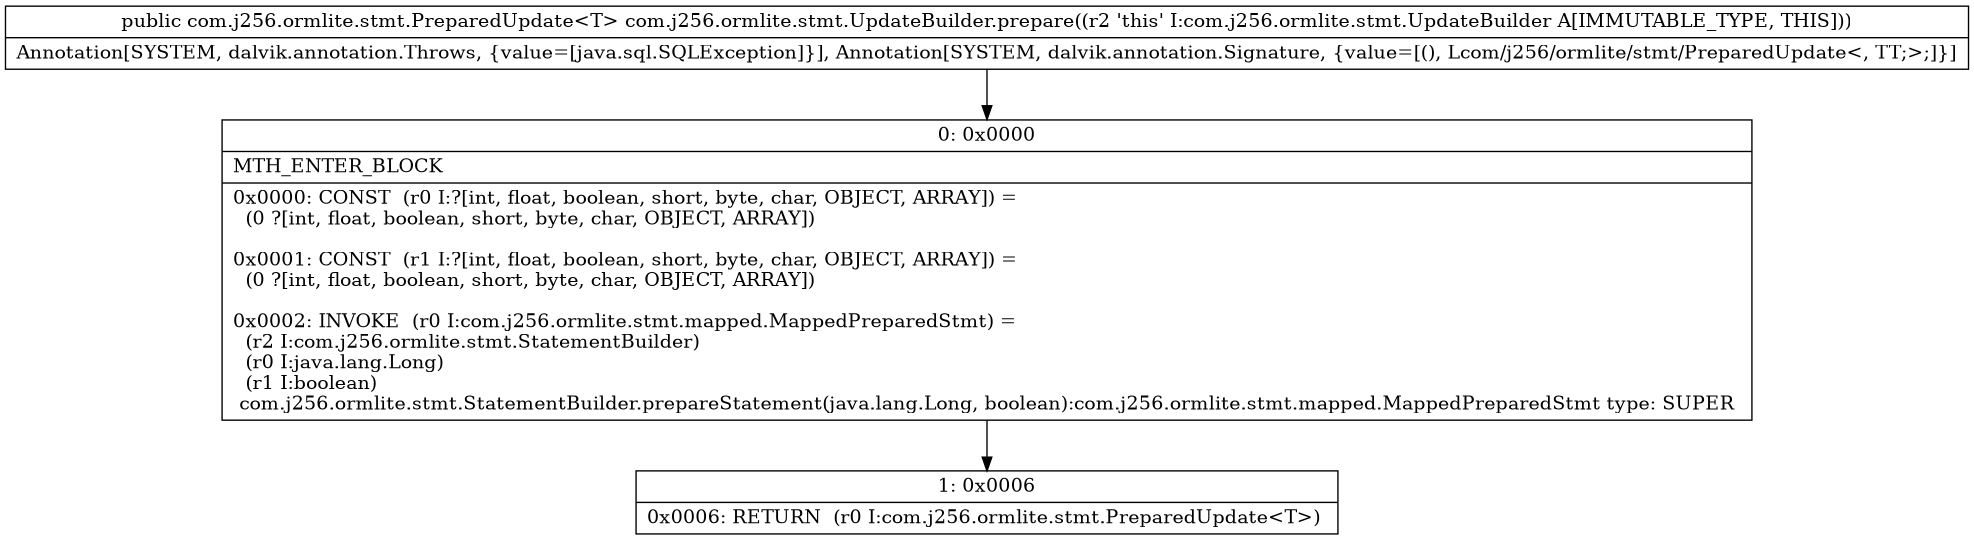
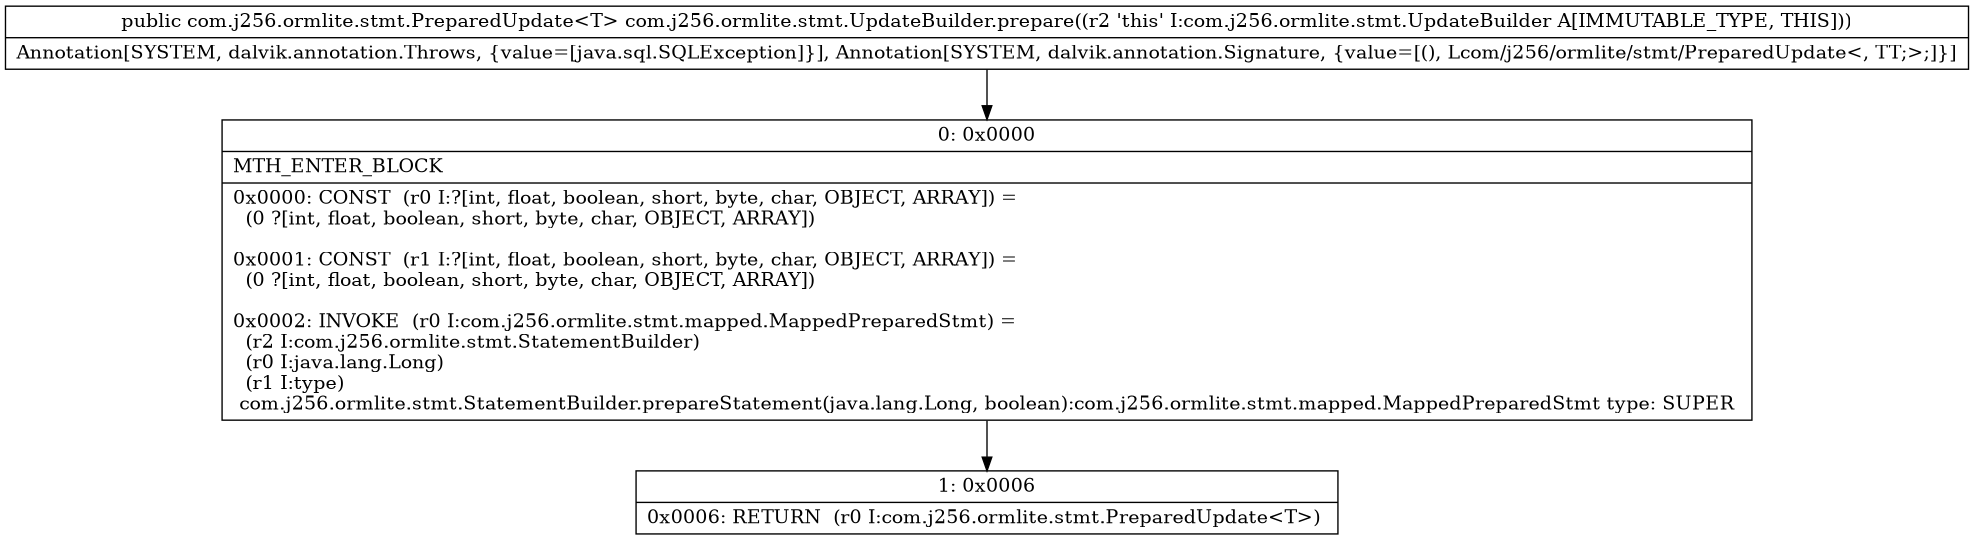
(306, 383) -> (289, 383)
